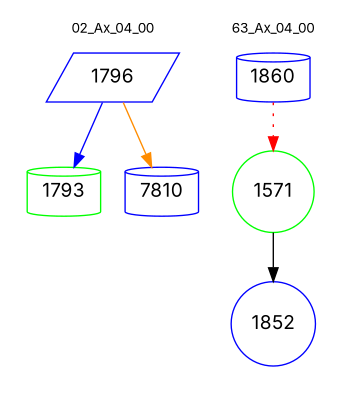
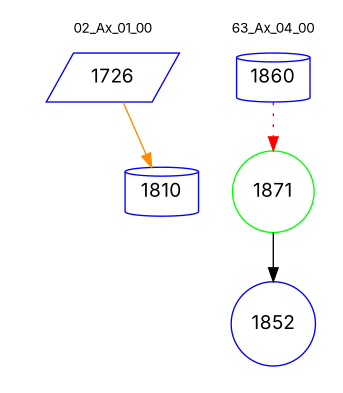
(113, 29) -> (113, 29)
(113, 78) -> (113, 78)
(64, 192) -> none
(162, 192) -> (162, 192)
(273, 192) -> (273, 192)
